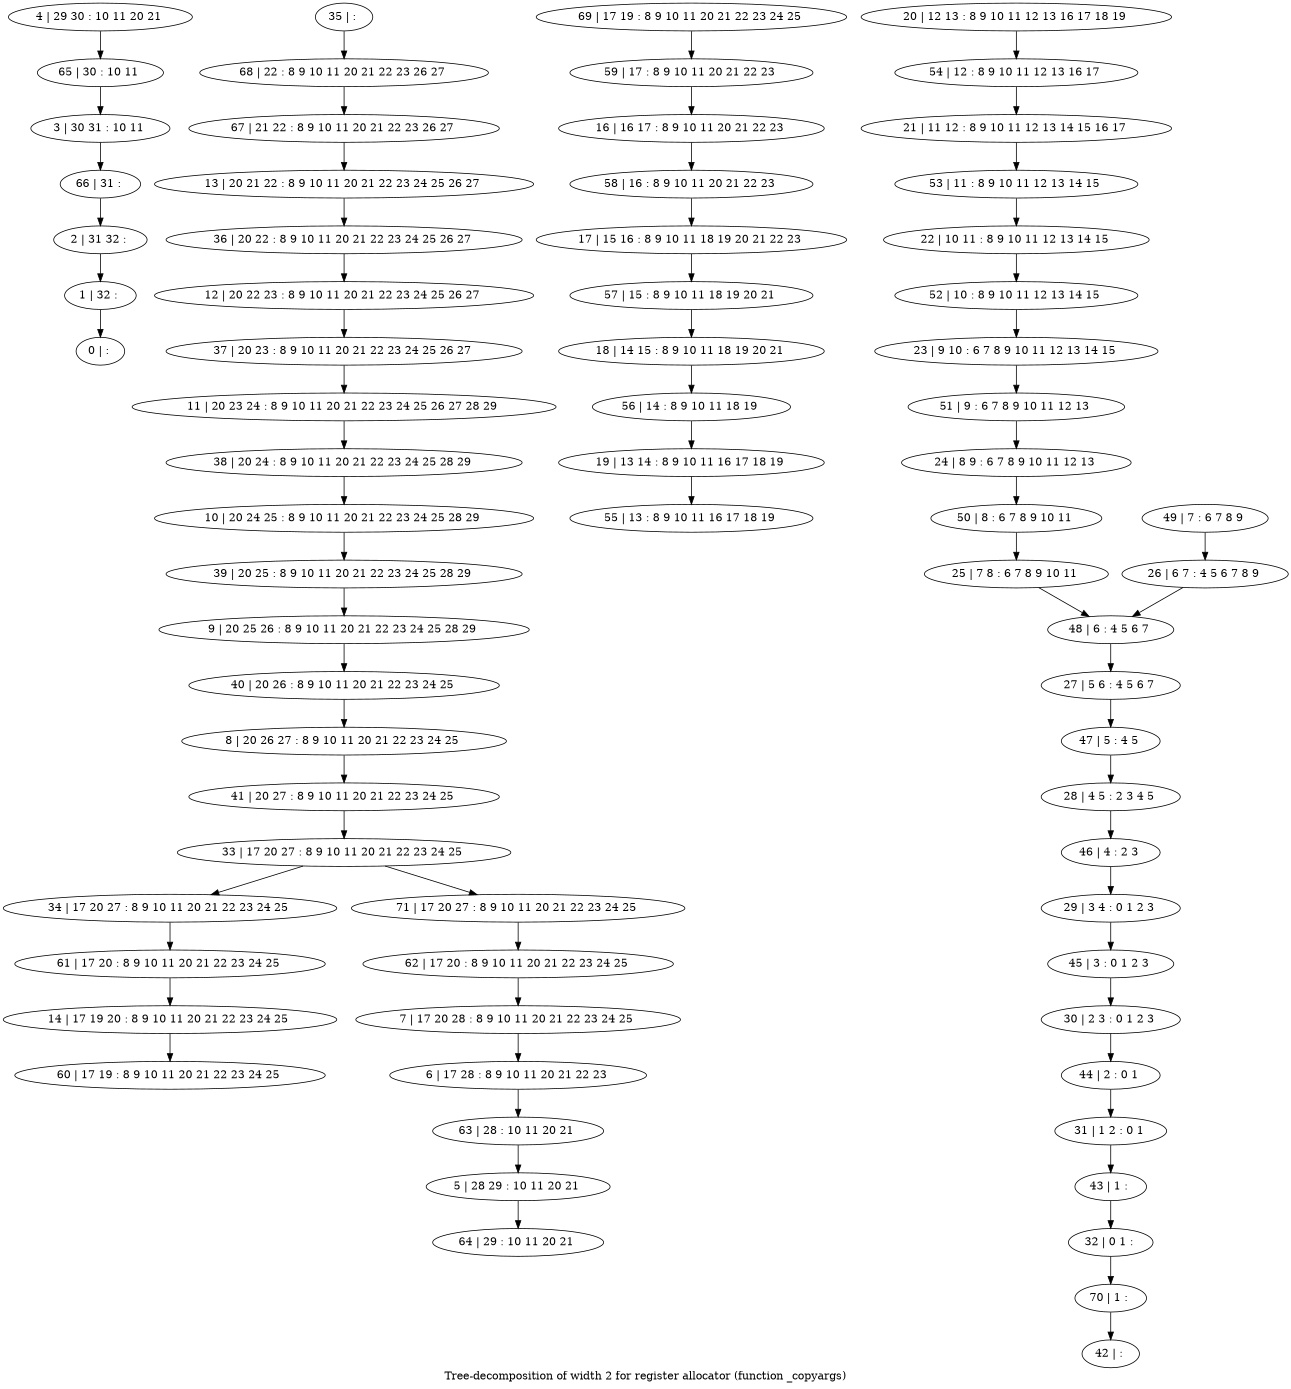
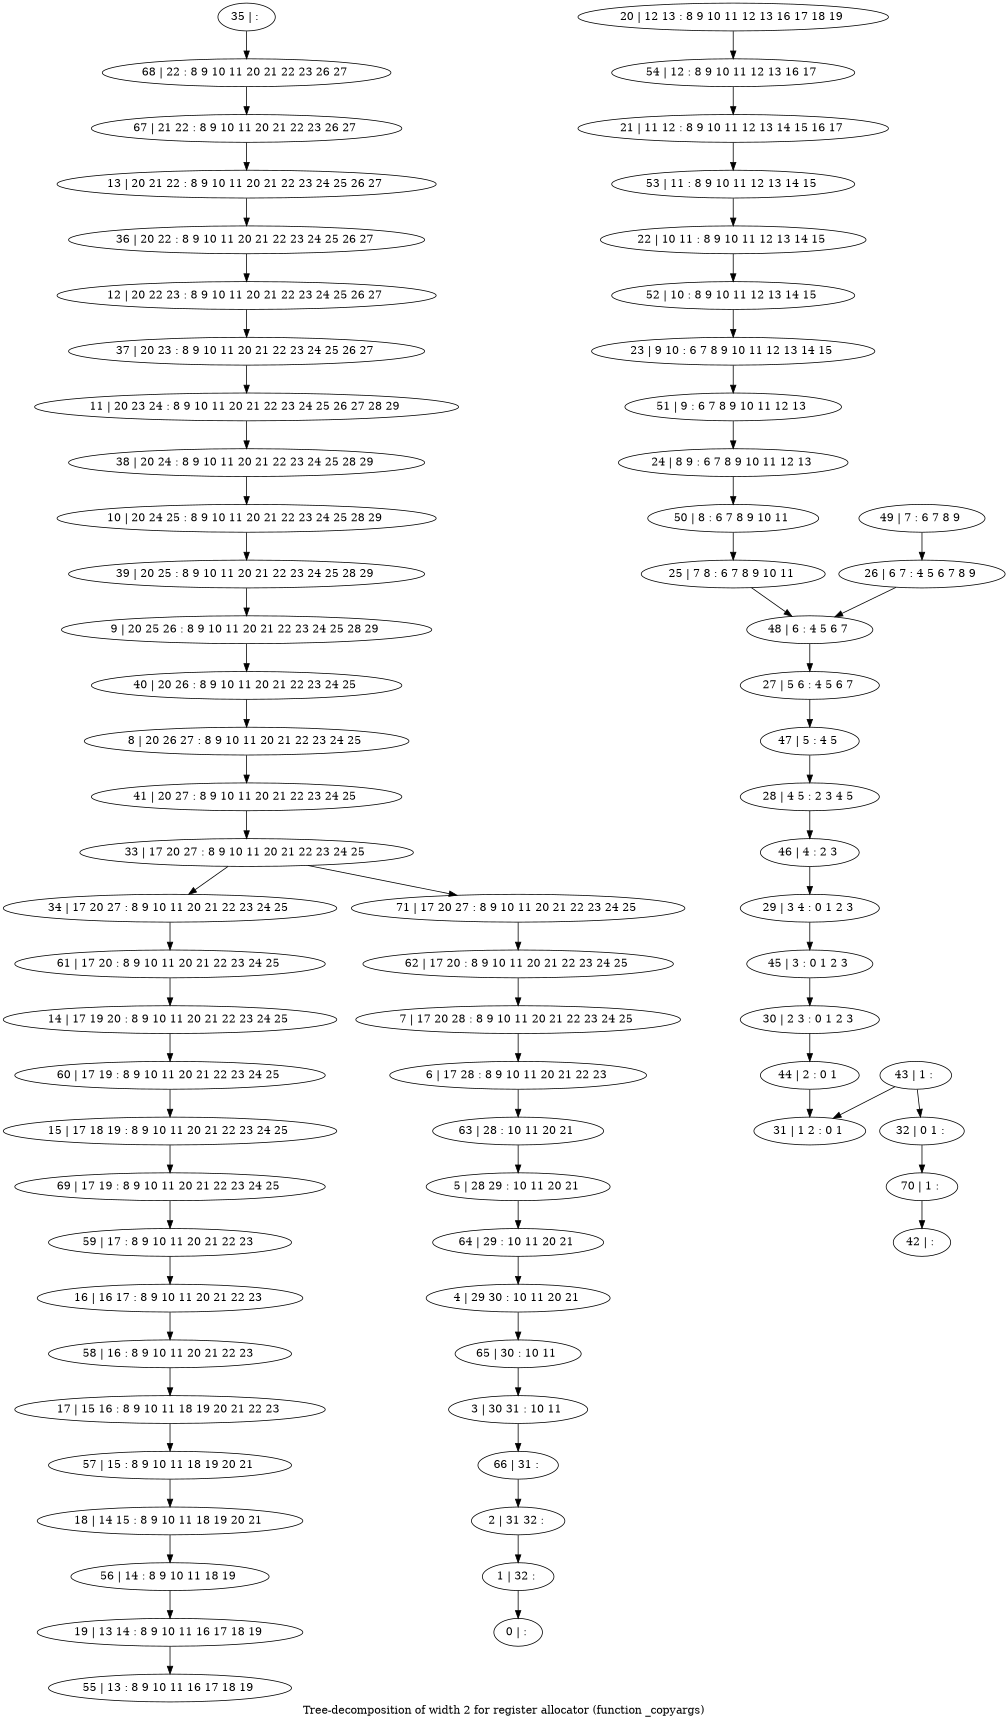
none -> (170, 1131)
(1111, 1155) -> (868, 1101)
none -> (518, 1266)
